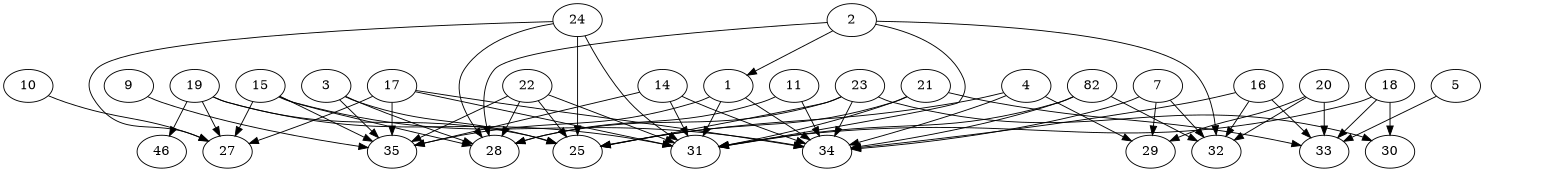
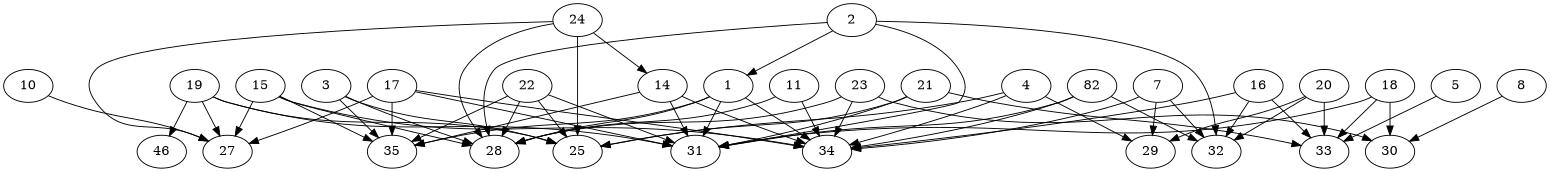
(129, 86) -> none
none -> (1522, 86)
(618, 89) -> (616, 50)
none -> (618, 121)
(726, 123) -> none
